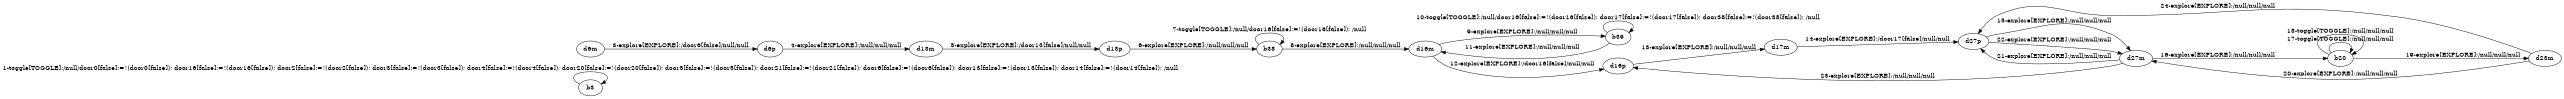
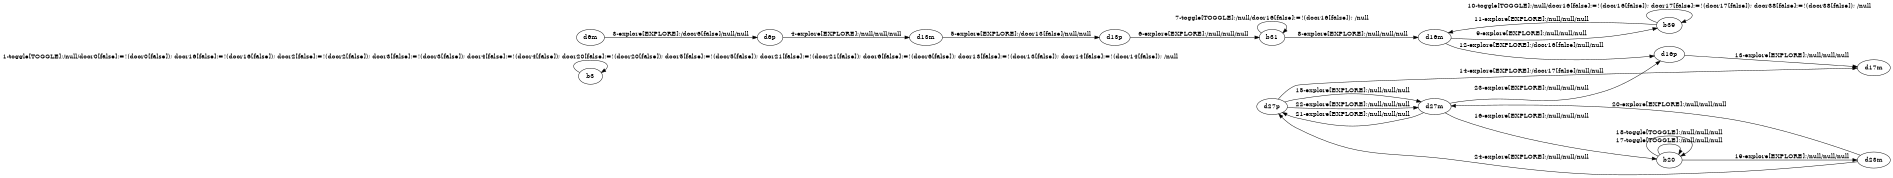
(1876, 44) -> (1563, 75)
(1270, 49) -> (1272, 37)
